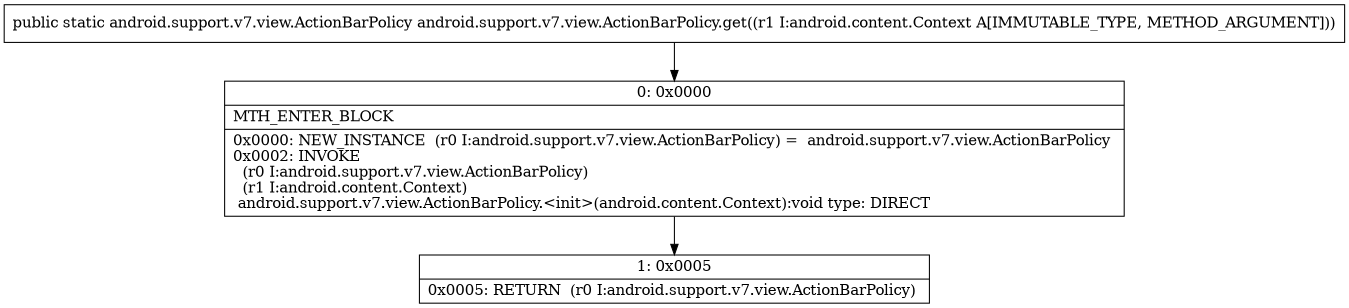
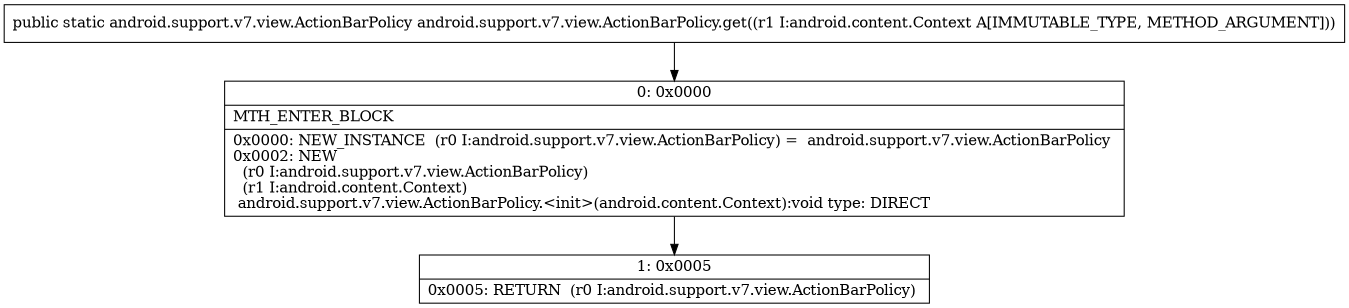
(302, 157) -> (290, 157)
